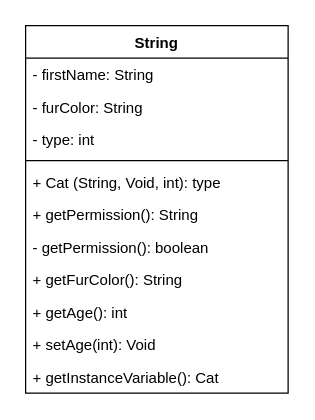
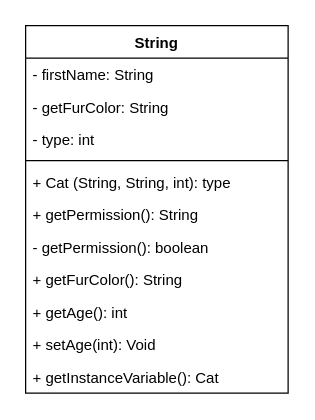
(98, 108) -> (111, 108)
(141, 183) -> (150, 183)
